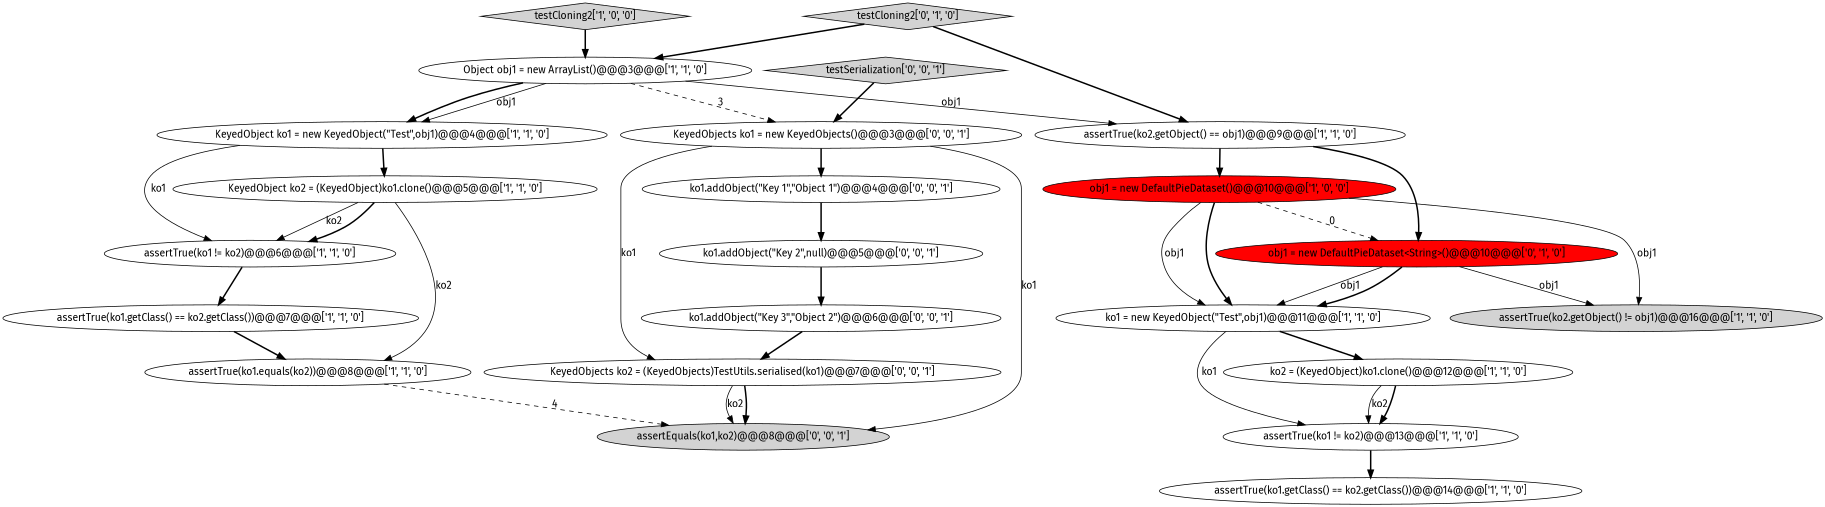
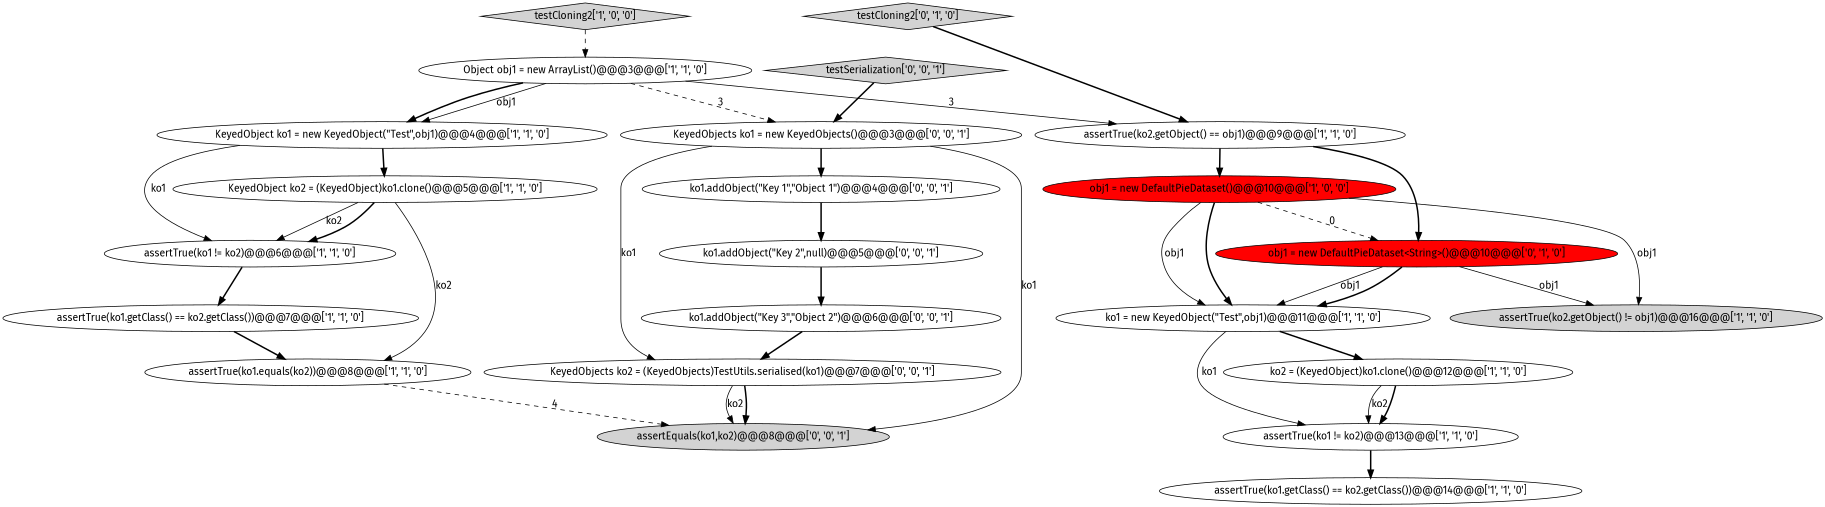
(585, 40) -> (585, 40)
(763, 41) -> none
(951, 103) -> (951, 103)
